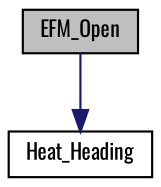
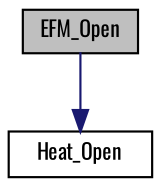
(80, 154) -> (80, 154)
